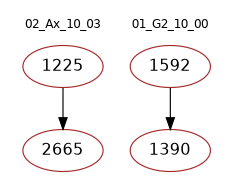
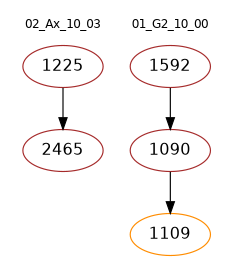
(63, 150) -> (63, 150)
(170, 150) -> (170, 150)
none -> (170, 235)
